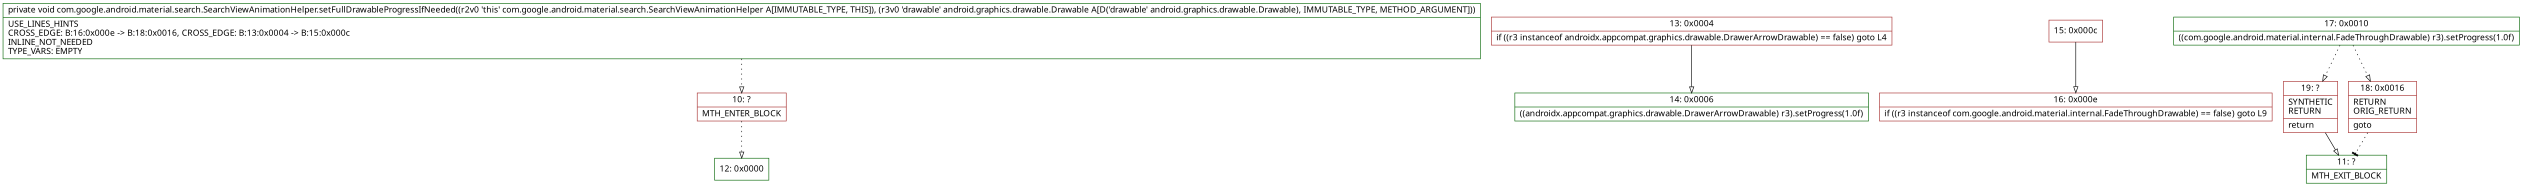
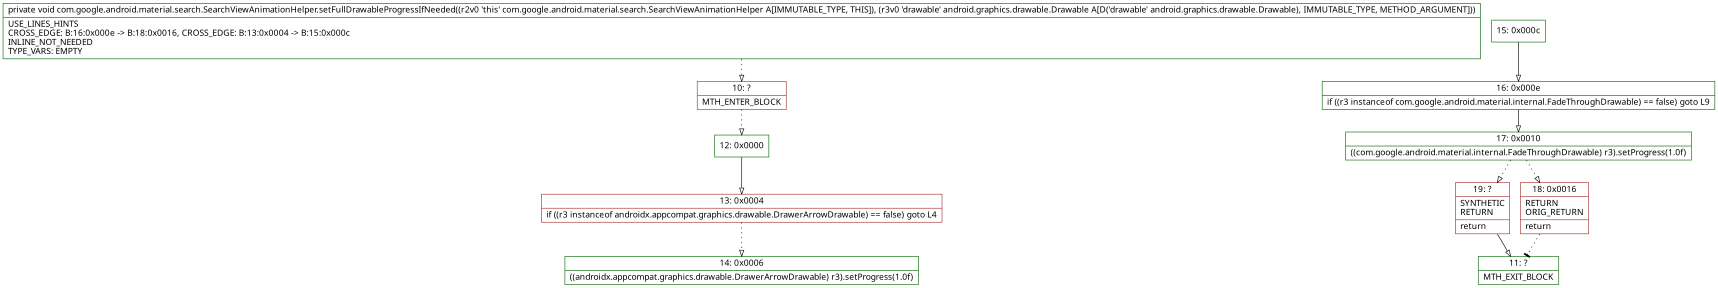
(2076, 31) -> (1519, 31)
(1692, 66) -> (742, 236)
(2076, 107) -> (1519, 95)
none -> (1519, 118)
(2363, 125) -> (1538, 227)
none -> (742, 173)
